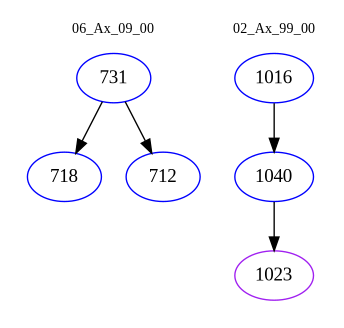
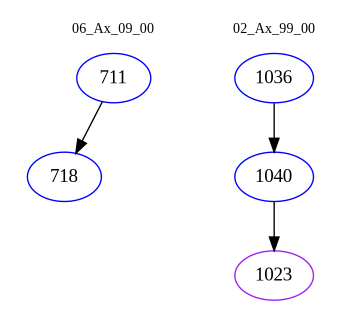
(114, 78) -> (114, 78)
(274, 78) -> (274, 78)
(163, 177) -> none
